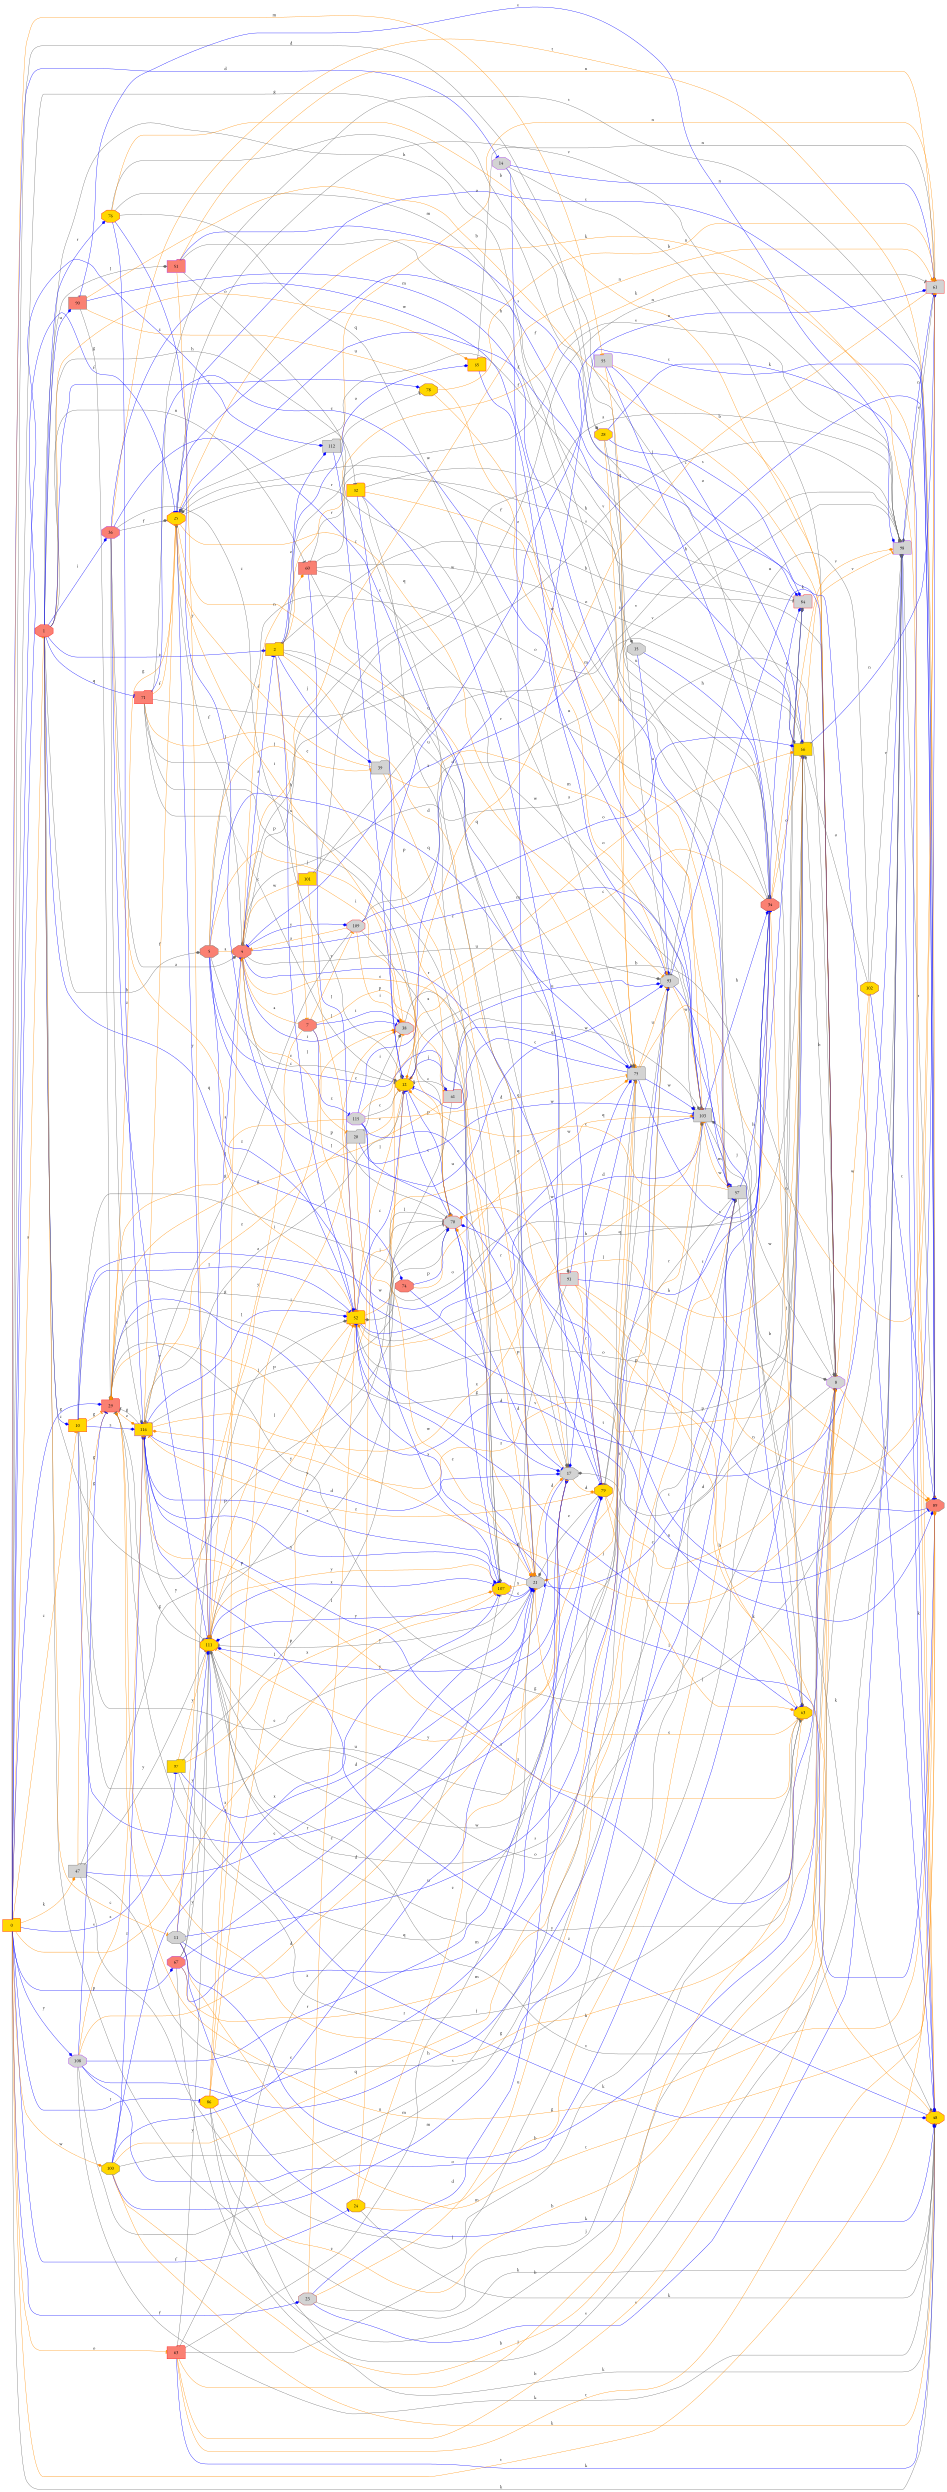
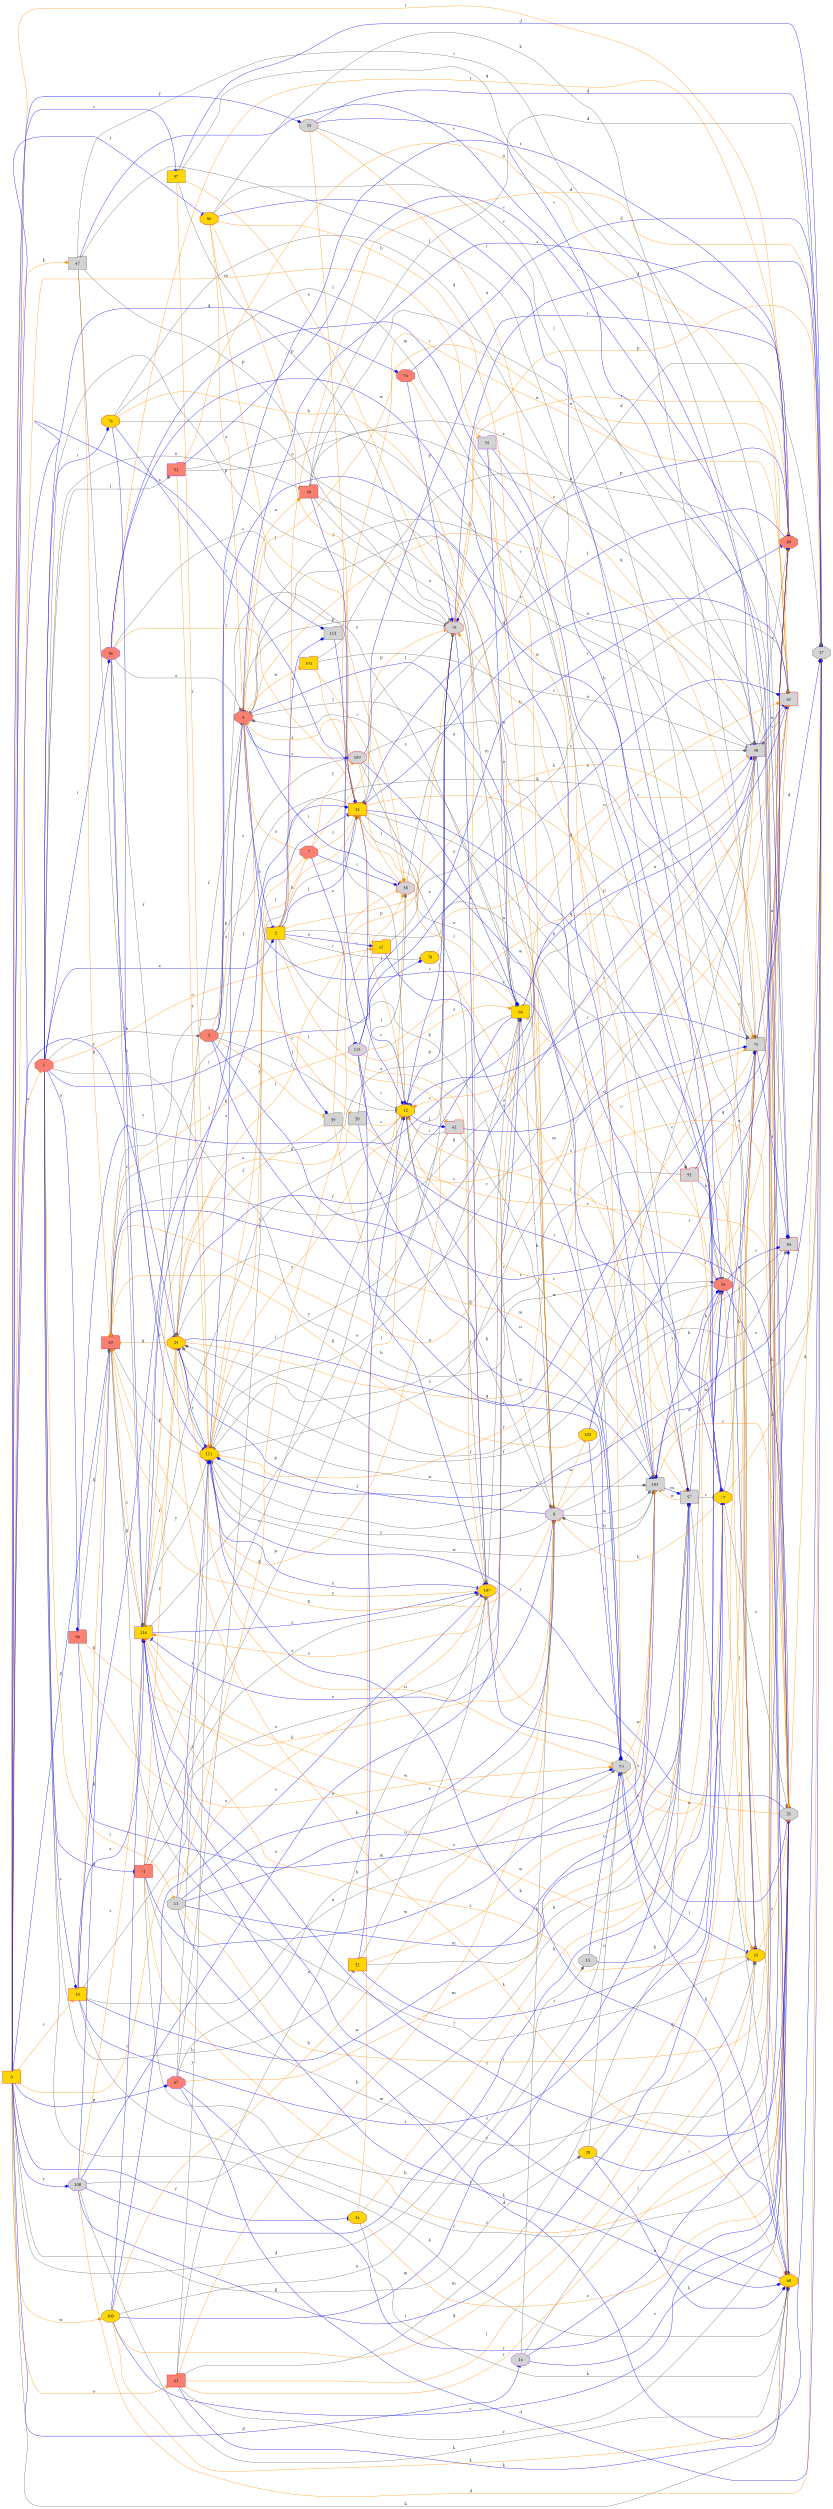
(807, 557) -> (605, 1600)
(837, 871) -> (497, 1303)
none -> (466, 1156)
(580, 1488) -> (819, 1087)
